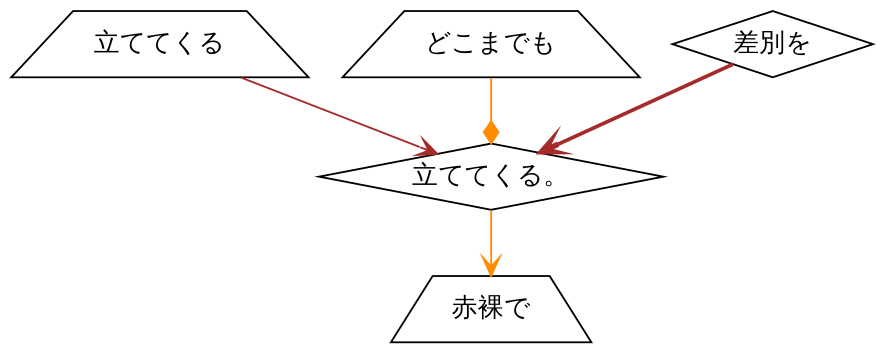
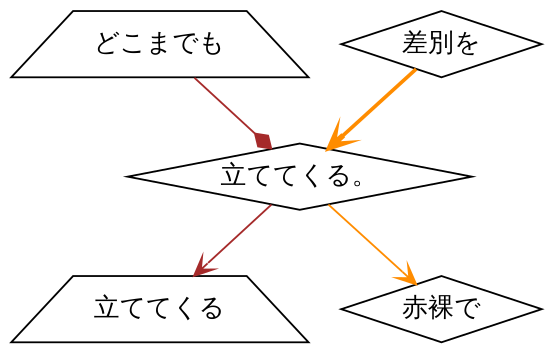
(491, 100) -> (225, 106)
(645, 105) -> (379, 103)
(330, 112) -> (240, 234)
(491, 309) -> (441, 309)
